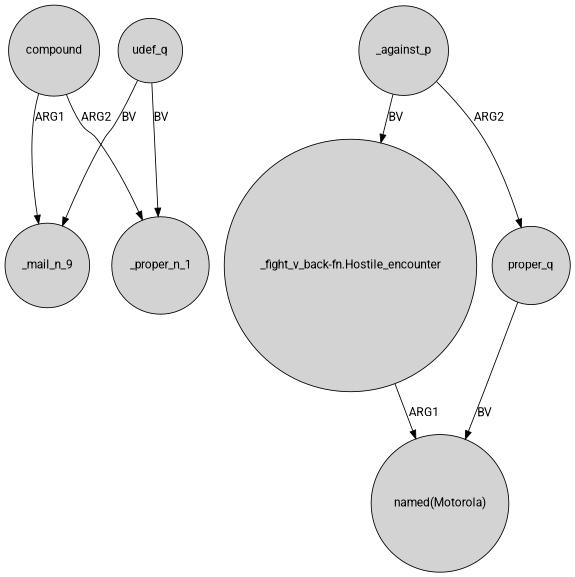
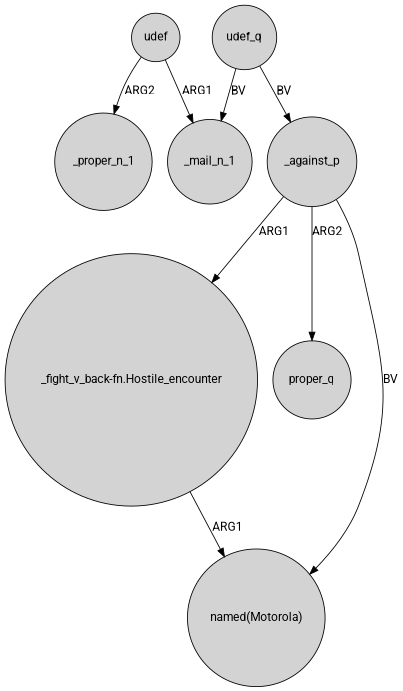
(54, 51) -> (156, 37)
(396, 118) -> (274, 232)
(155, 146) -> (273, 90)
(47, 265) -> (210, 162)
(493, 367) -> (383, 389)
